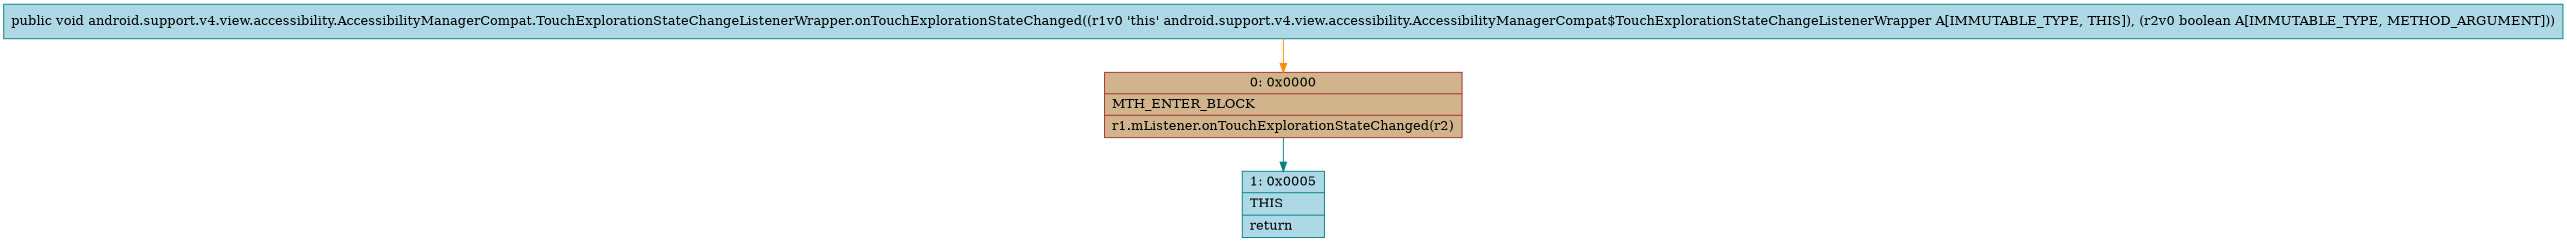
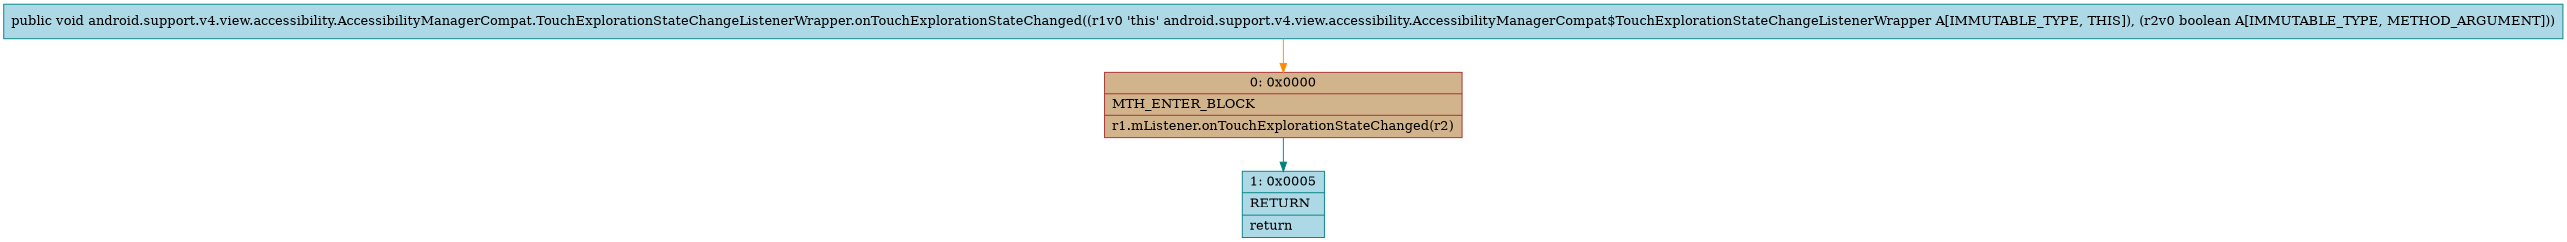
(1267, 203) -> (1280, 203)
